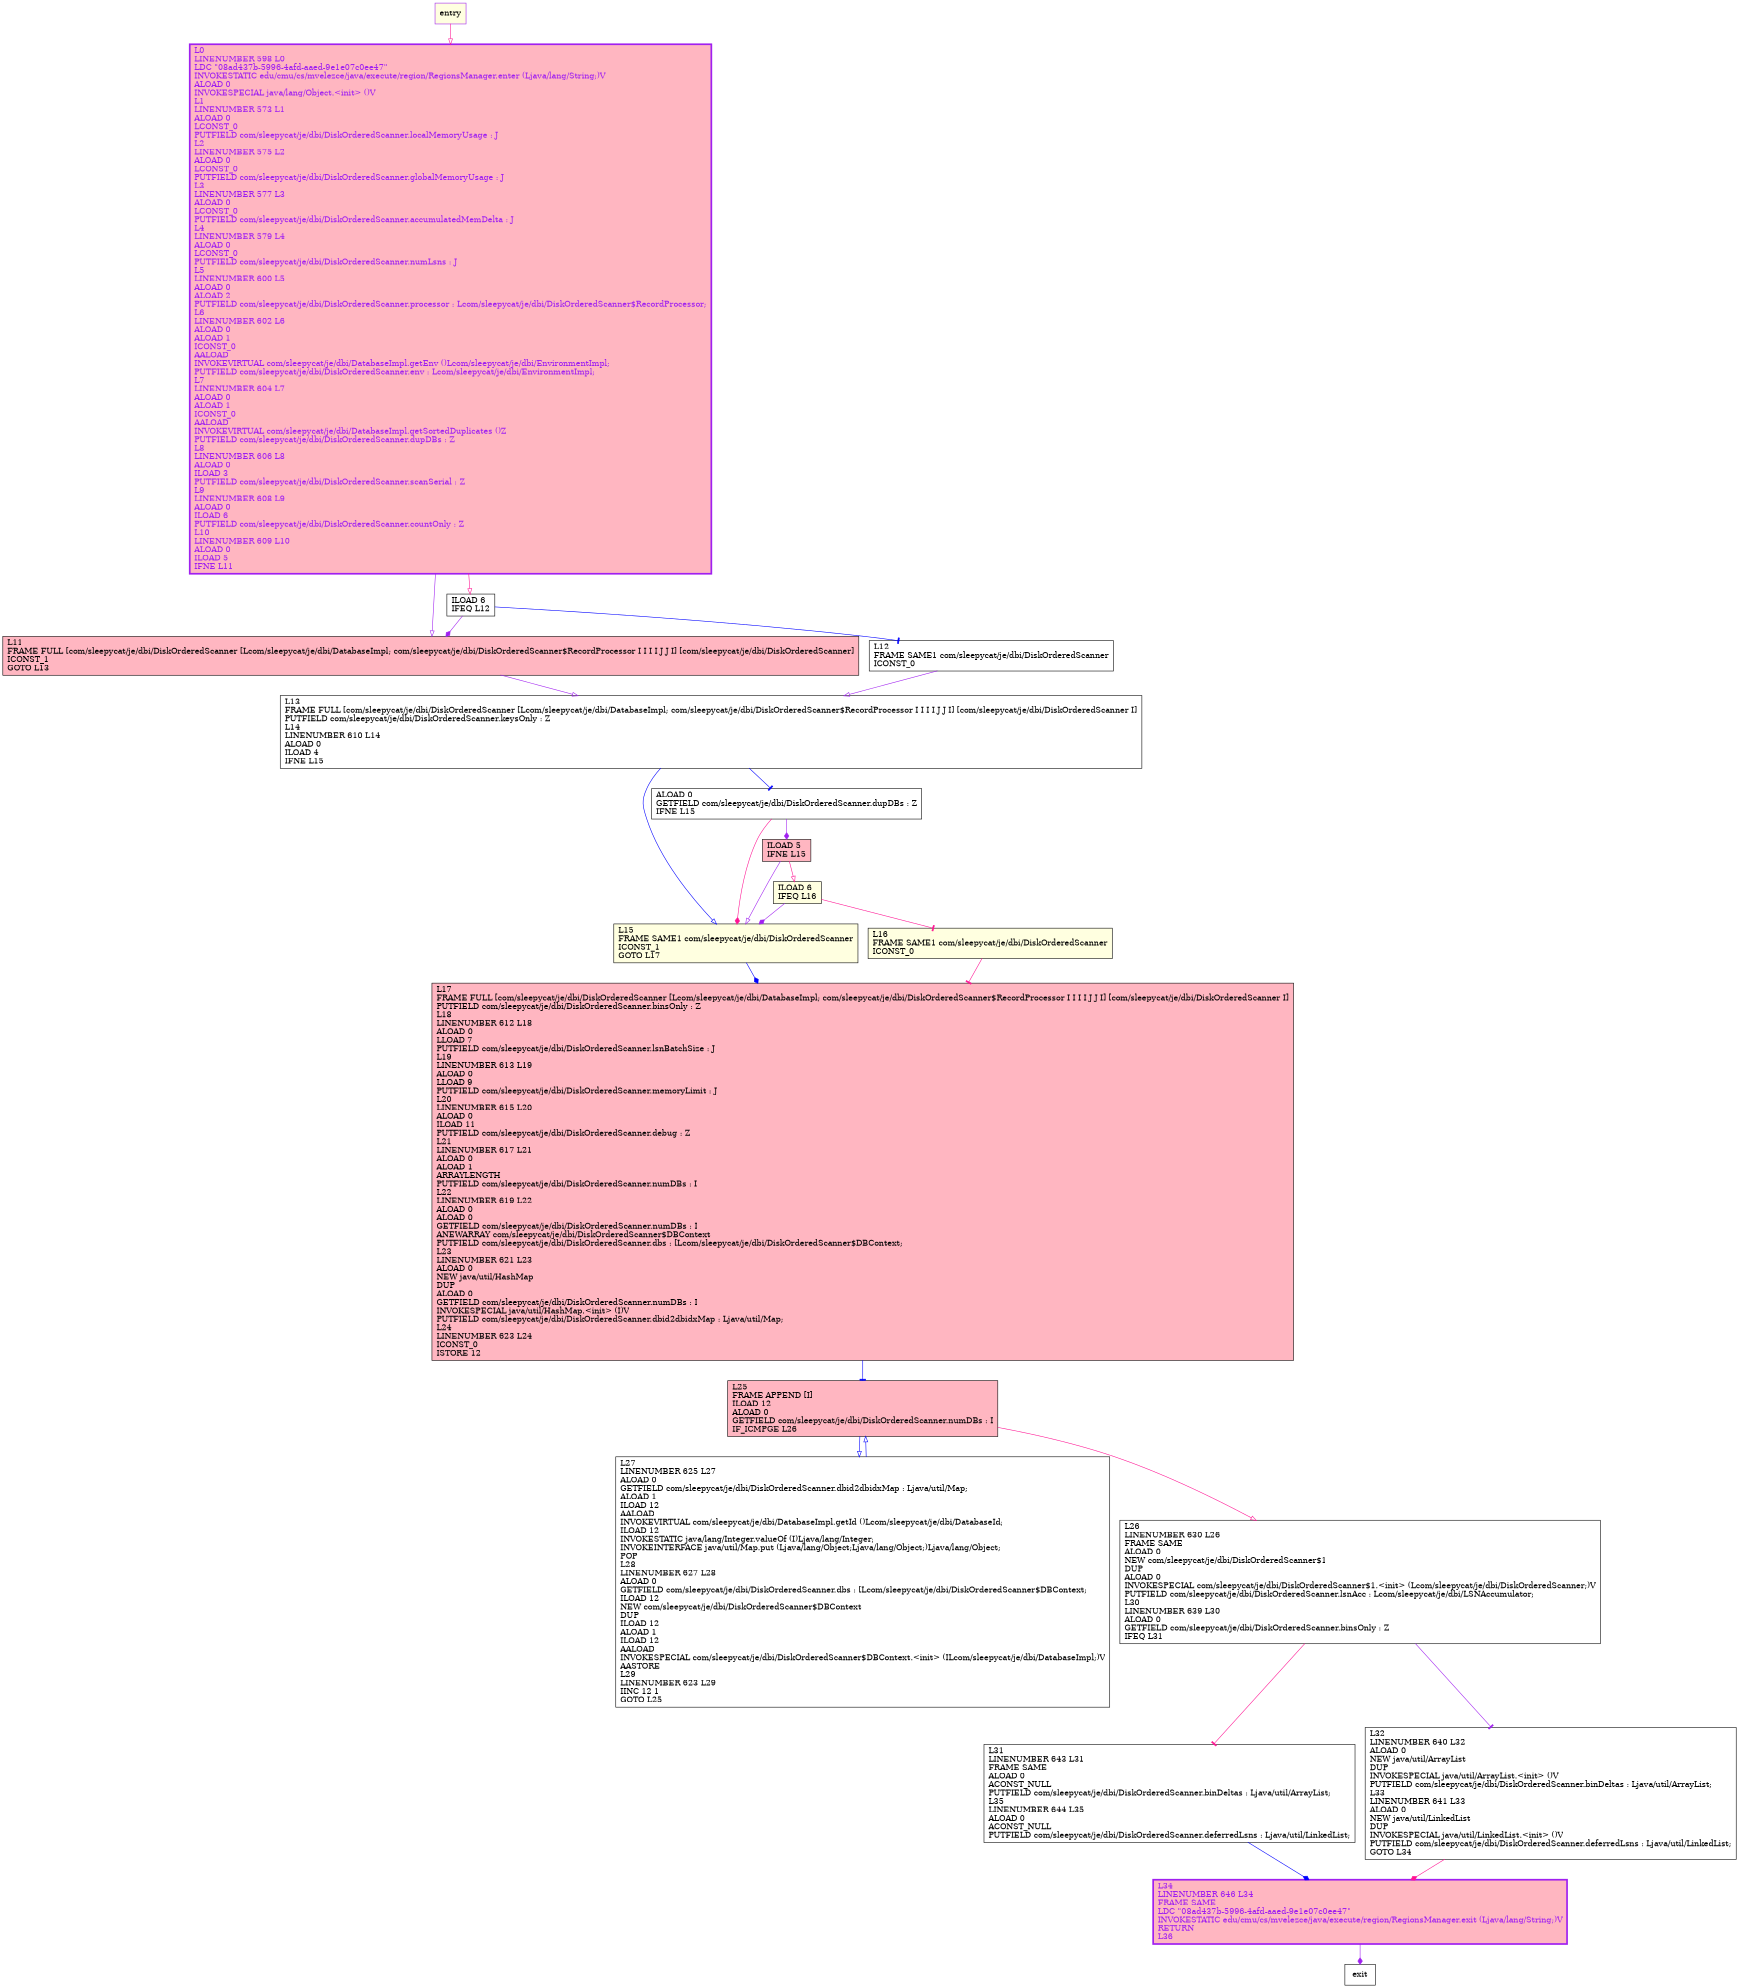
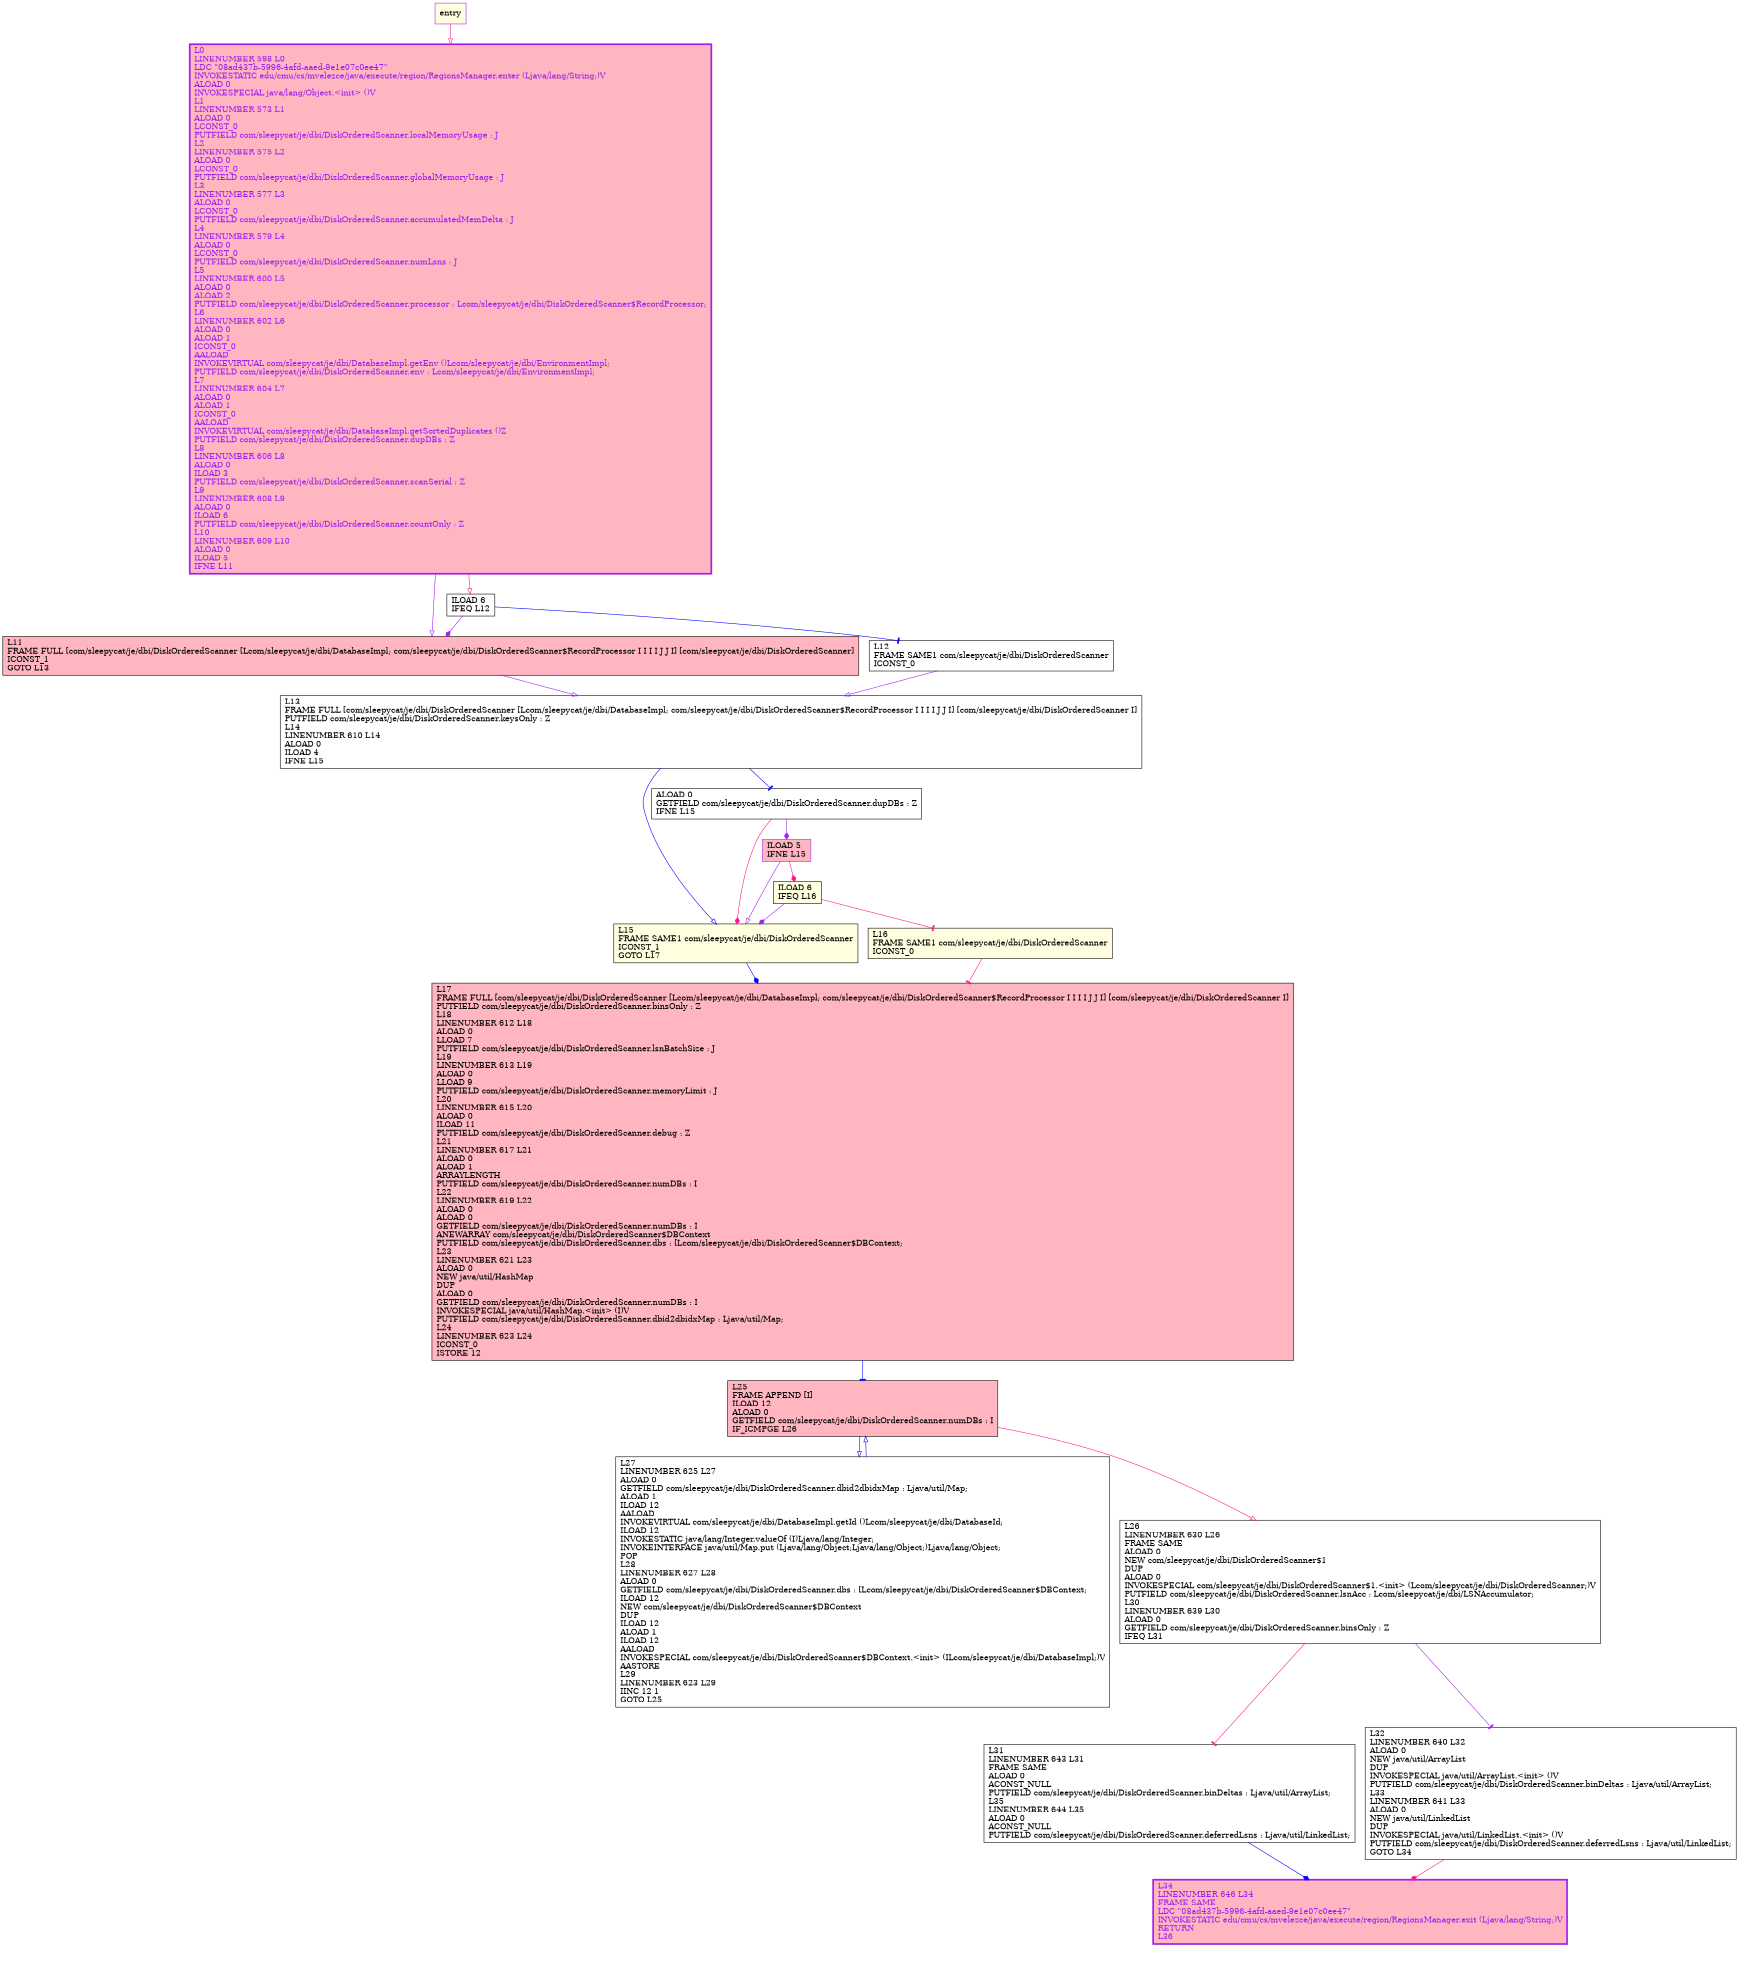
(787, 850) -> (787, 850)
(791, 869) -> (791, 869)
(1360, 1975) -> none
